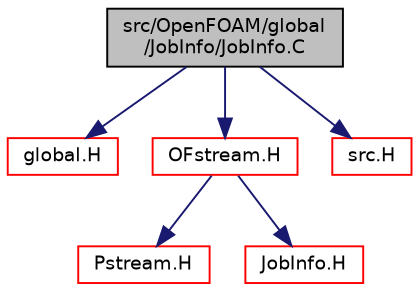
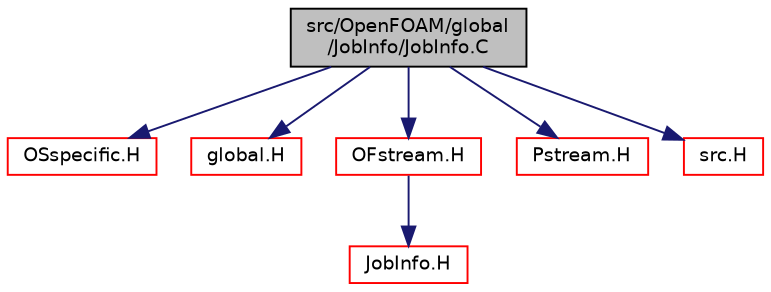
none -> (82, 156)
(190, 203) -> (495, 97)
